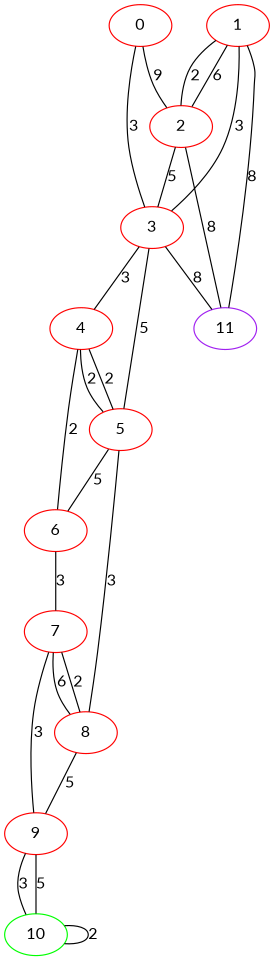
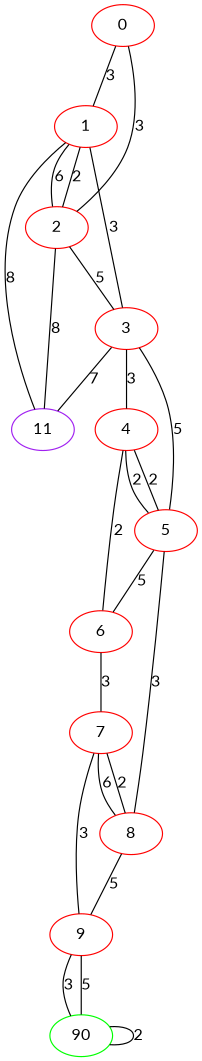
(158, 76) -> (140, 127)
(127, 127) -> (104, 76)
(198, 278) -> (95, 379)
(36, 935) -> (81, 1036)
